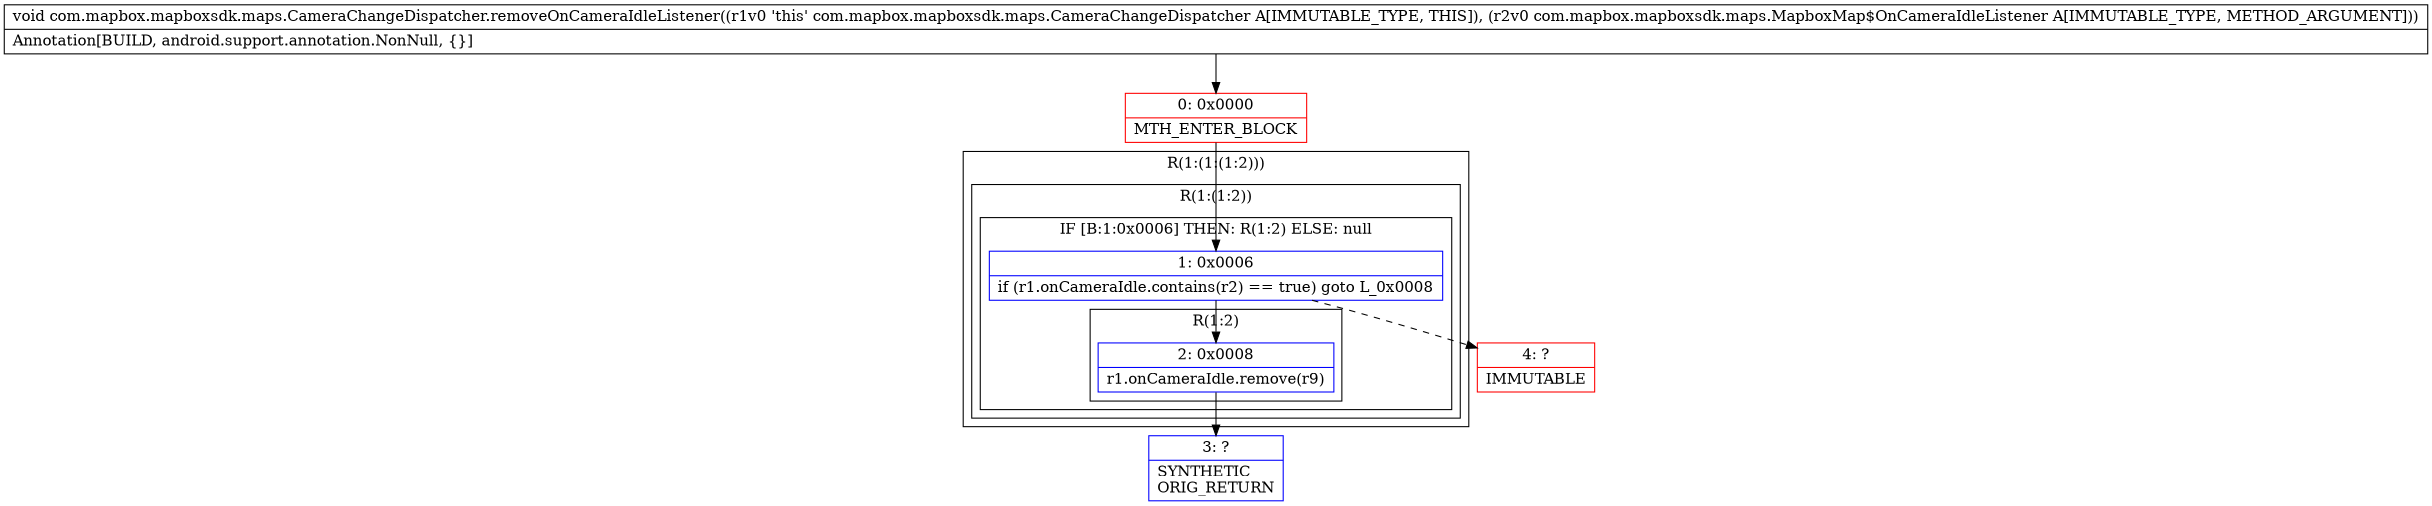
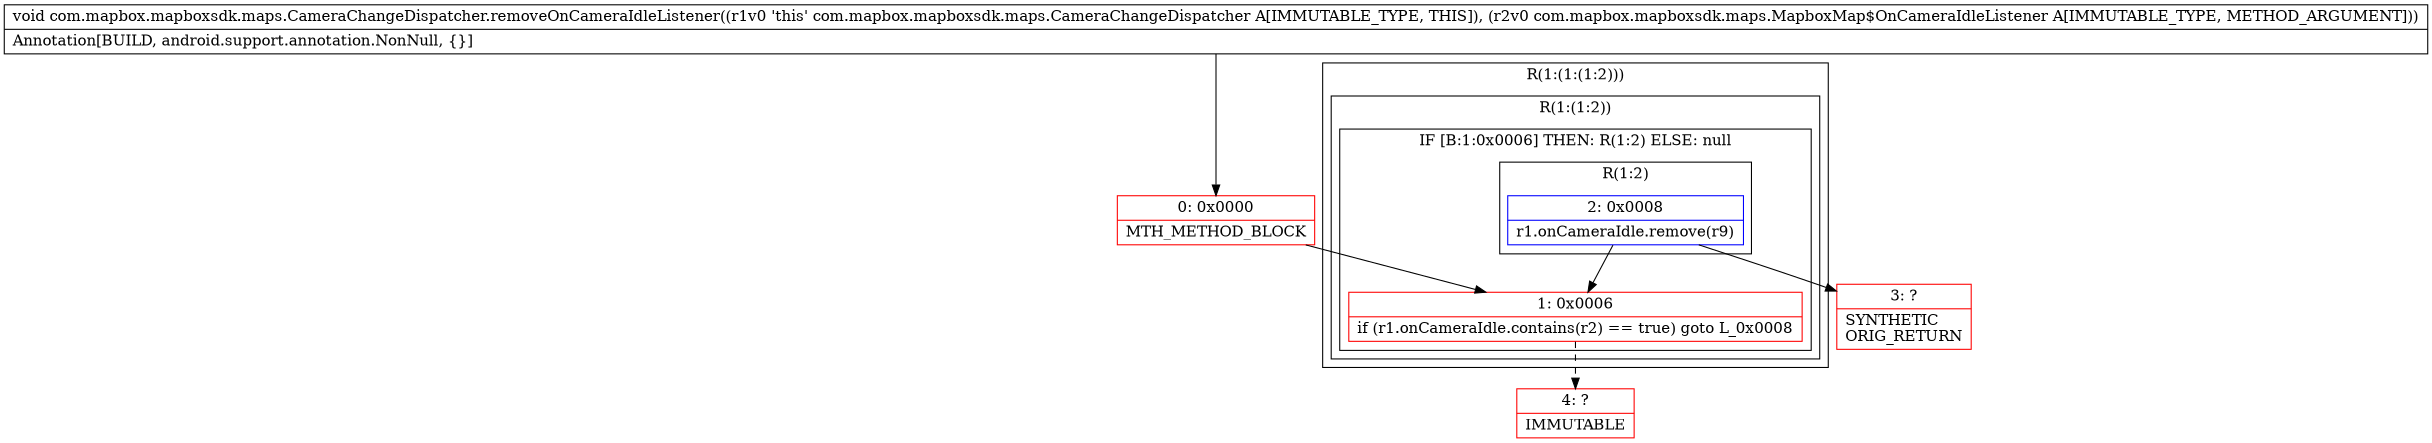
(1216, 130) -> (1216, 232)
(1216, 276) -> (1575, 317)
(1216, 316) -> (1603, 264)
(1216, 468) -> (1904, 317)
